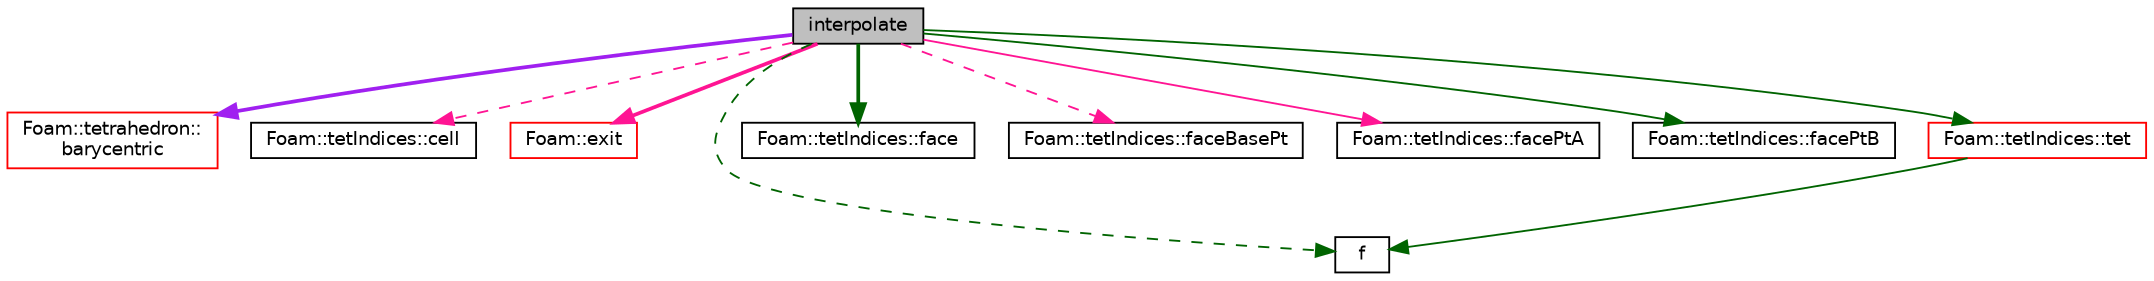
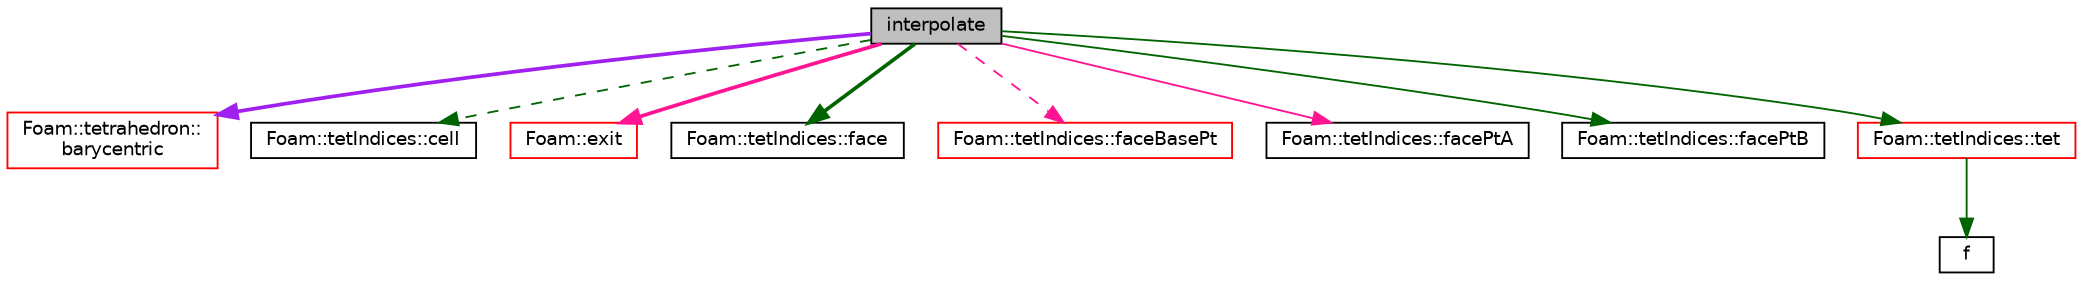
(623, 81) -> (664, 79)
(1156, 140) -> (1085, 140)
(932, 217) -> none
